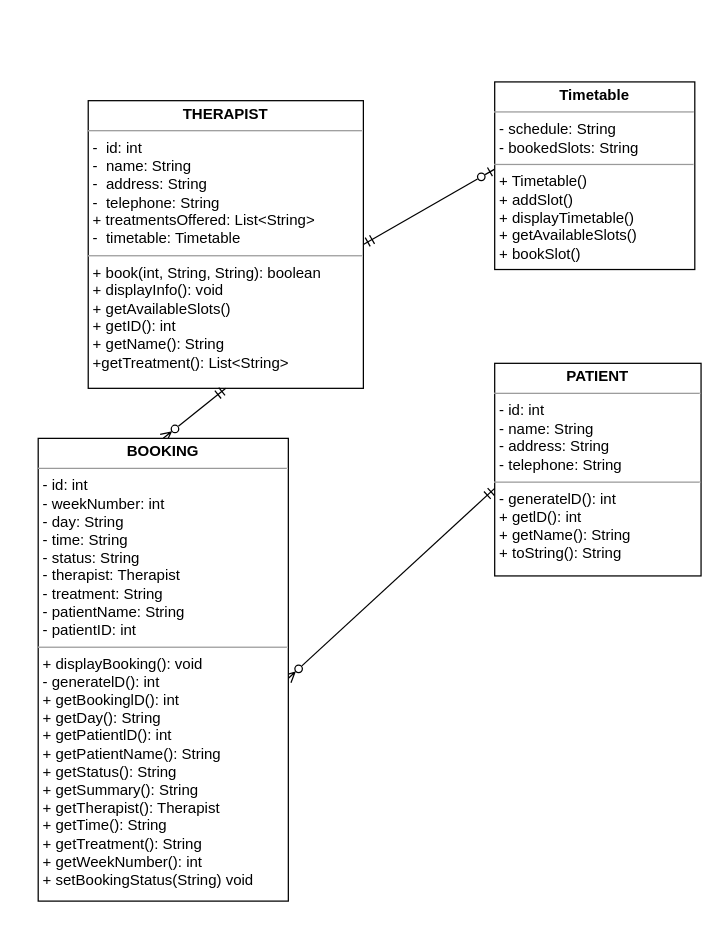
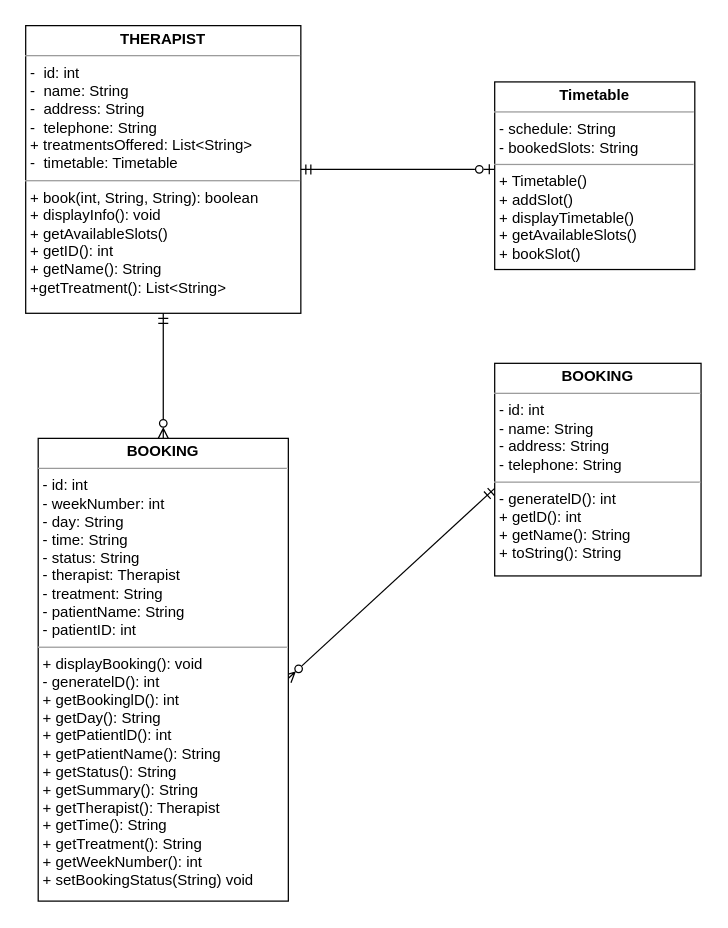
(226, 244) -> (163, 169)
(569, 444) -> (569, 444)
